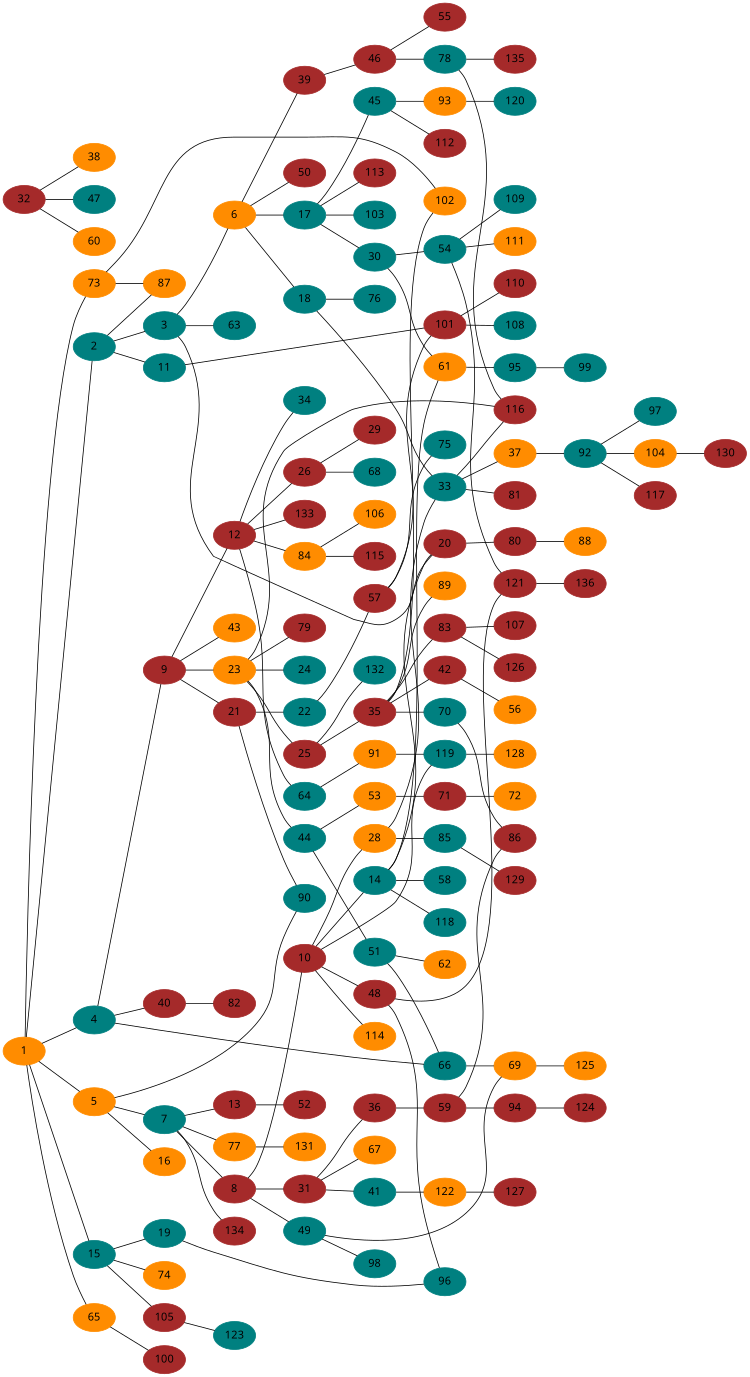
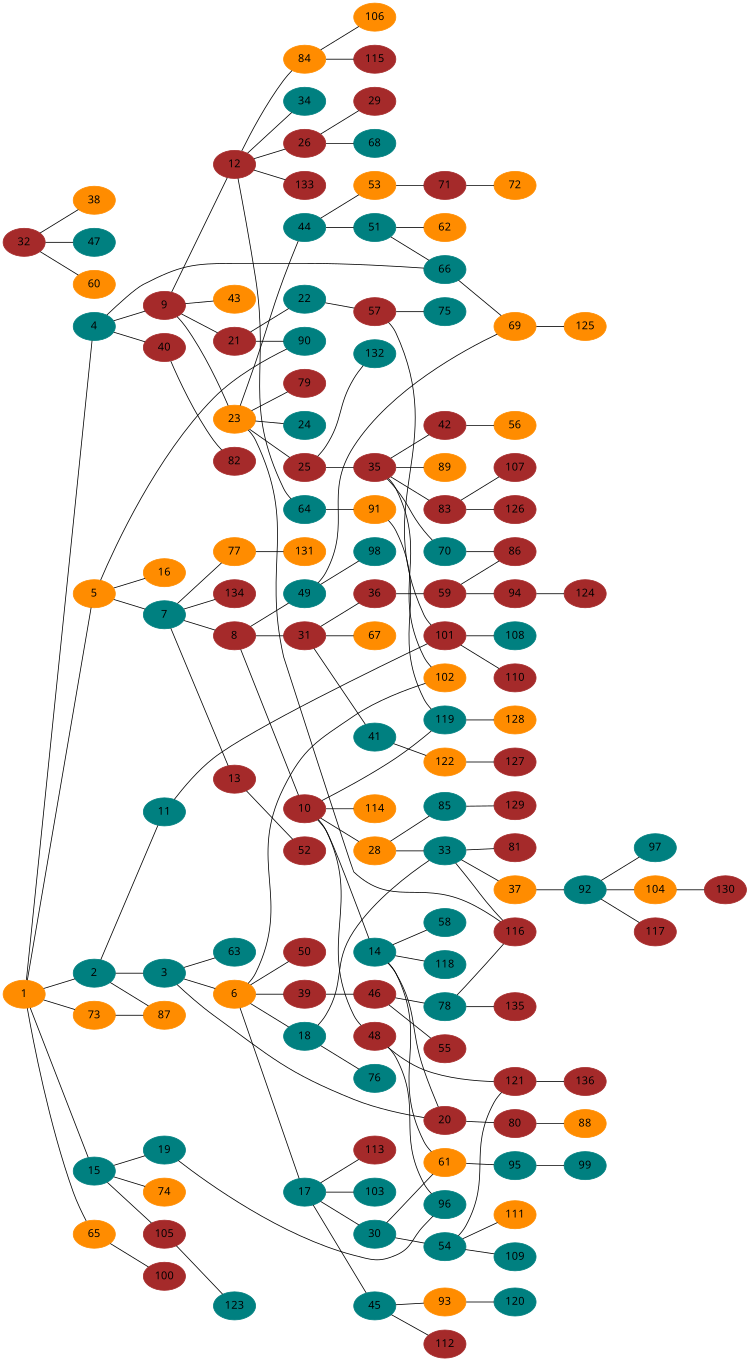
(245, 137) -> (280, 798)
